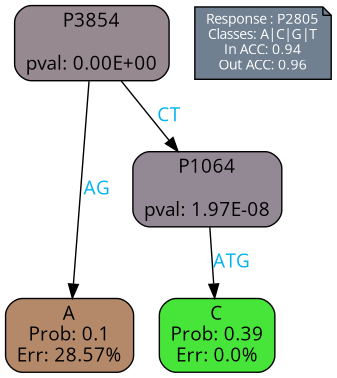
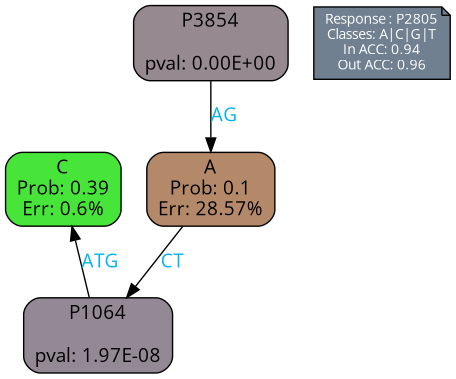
(145, 111) -> (159, 256)
(217, 335) -> (63, 189)
